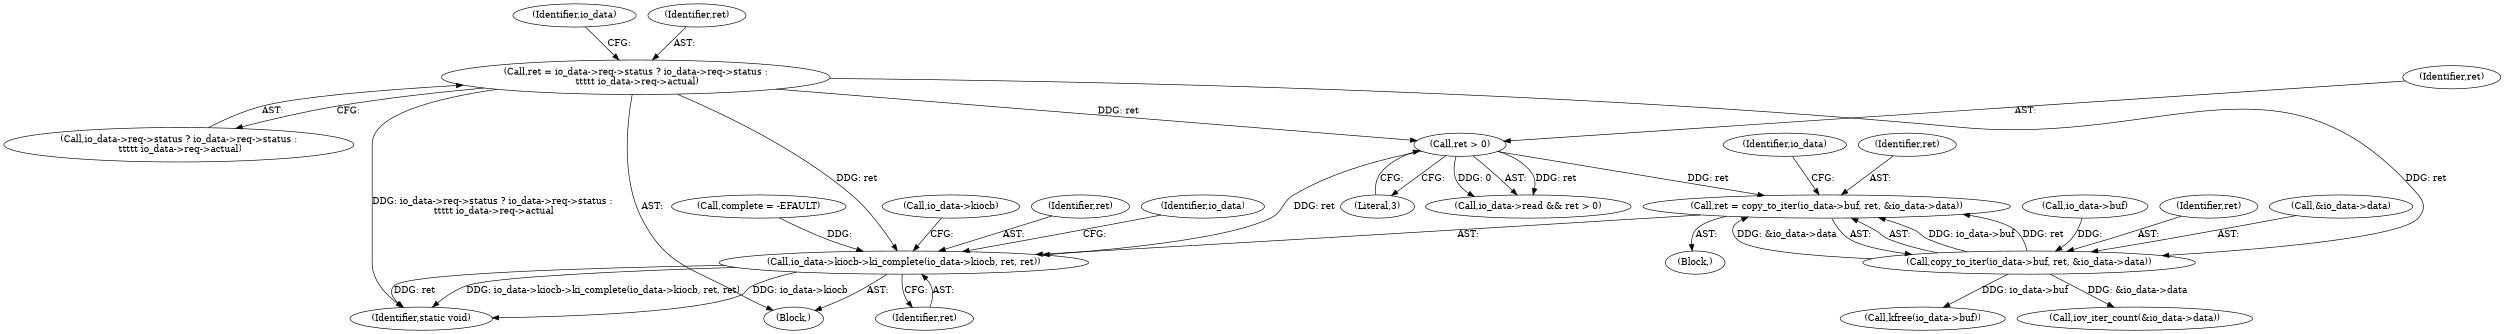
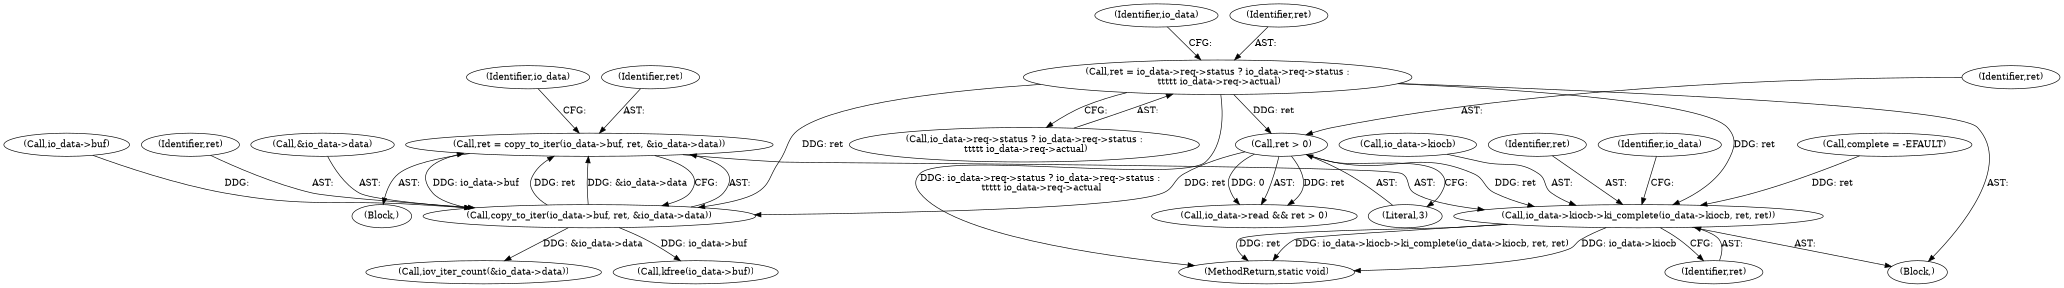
(1628, 173) -> (1010, 209)
(1393, 178) -> (1388, 183)
(841, 235) -> (1832, 183)
(943, 235) -> (1564, 183)
(1862, 235) -> (708, 183)
(421, 319) -> (1267, 272)
